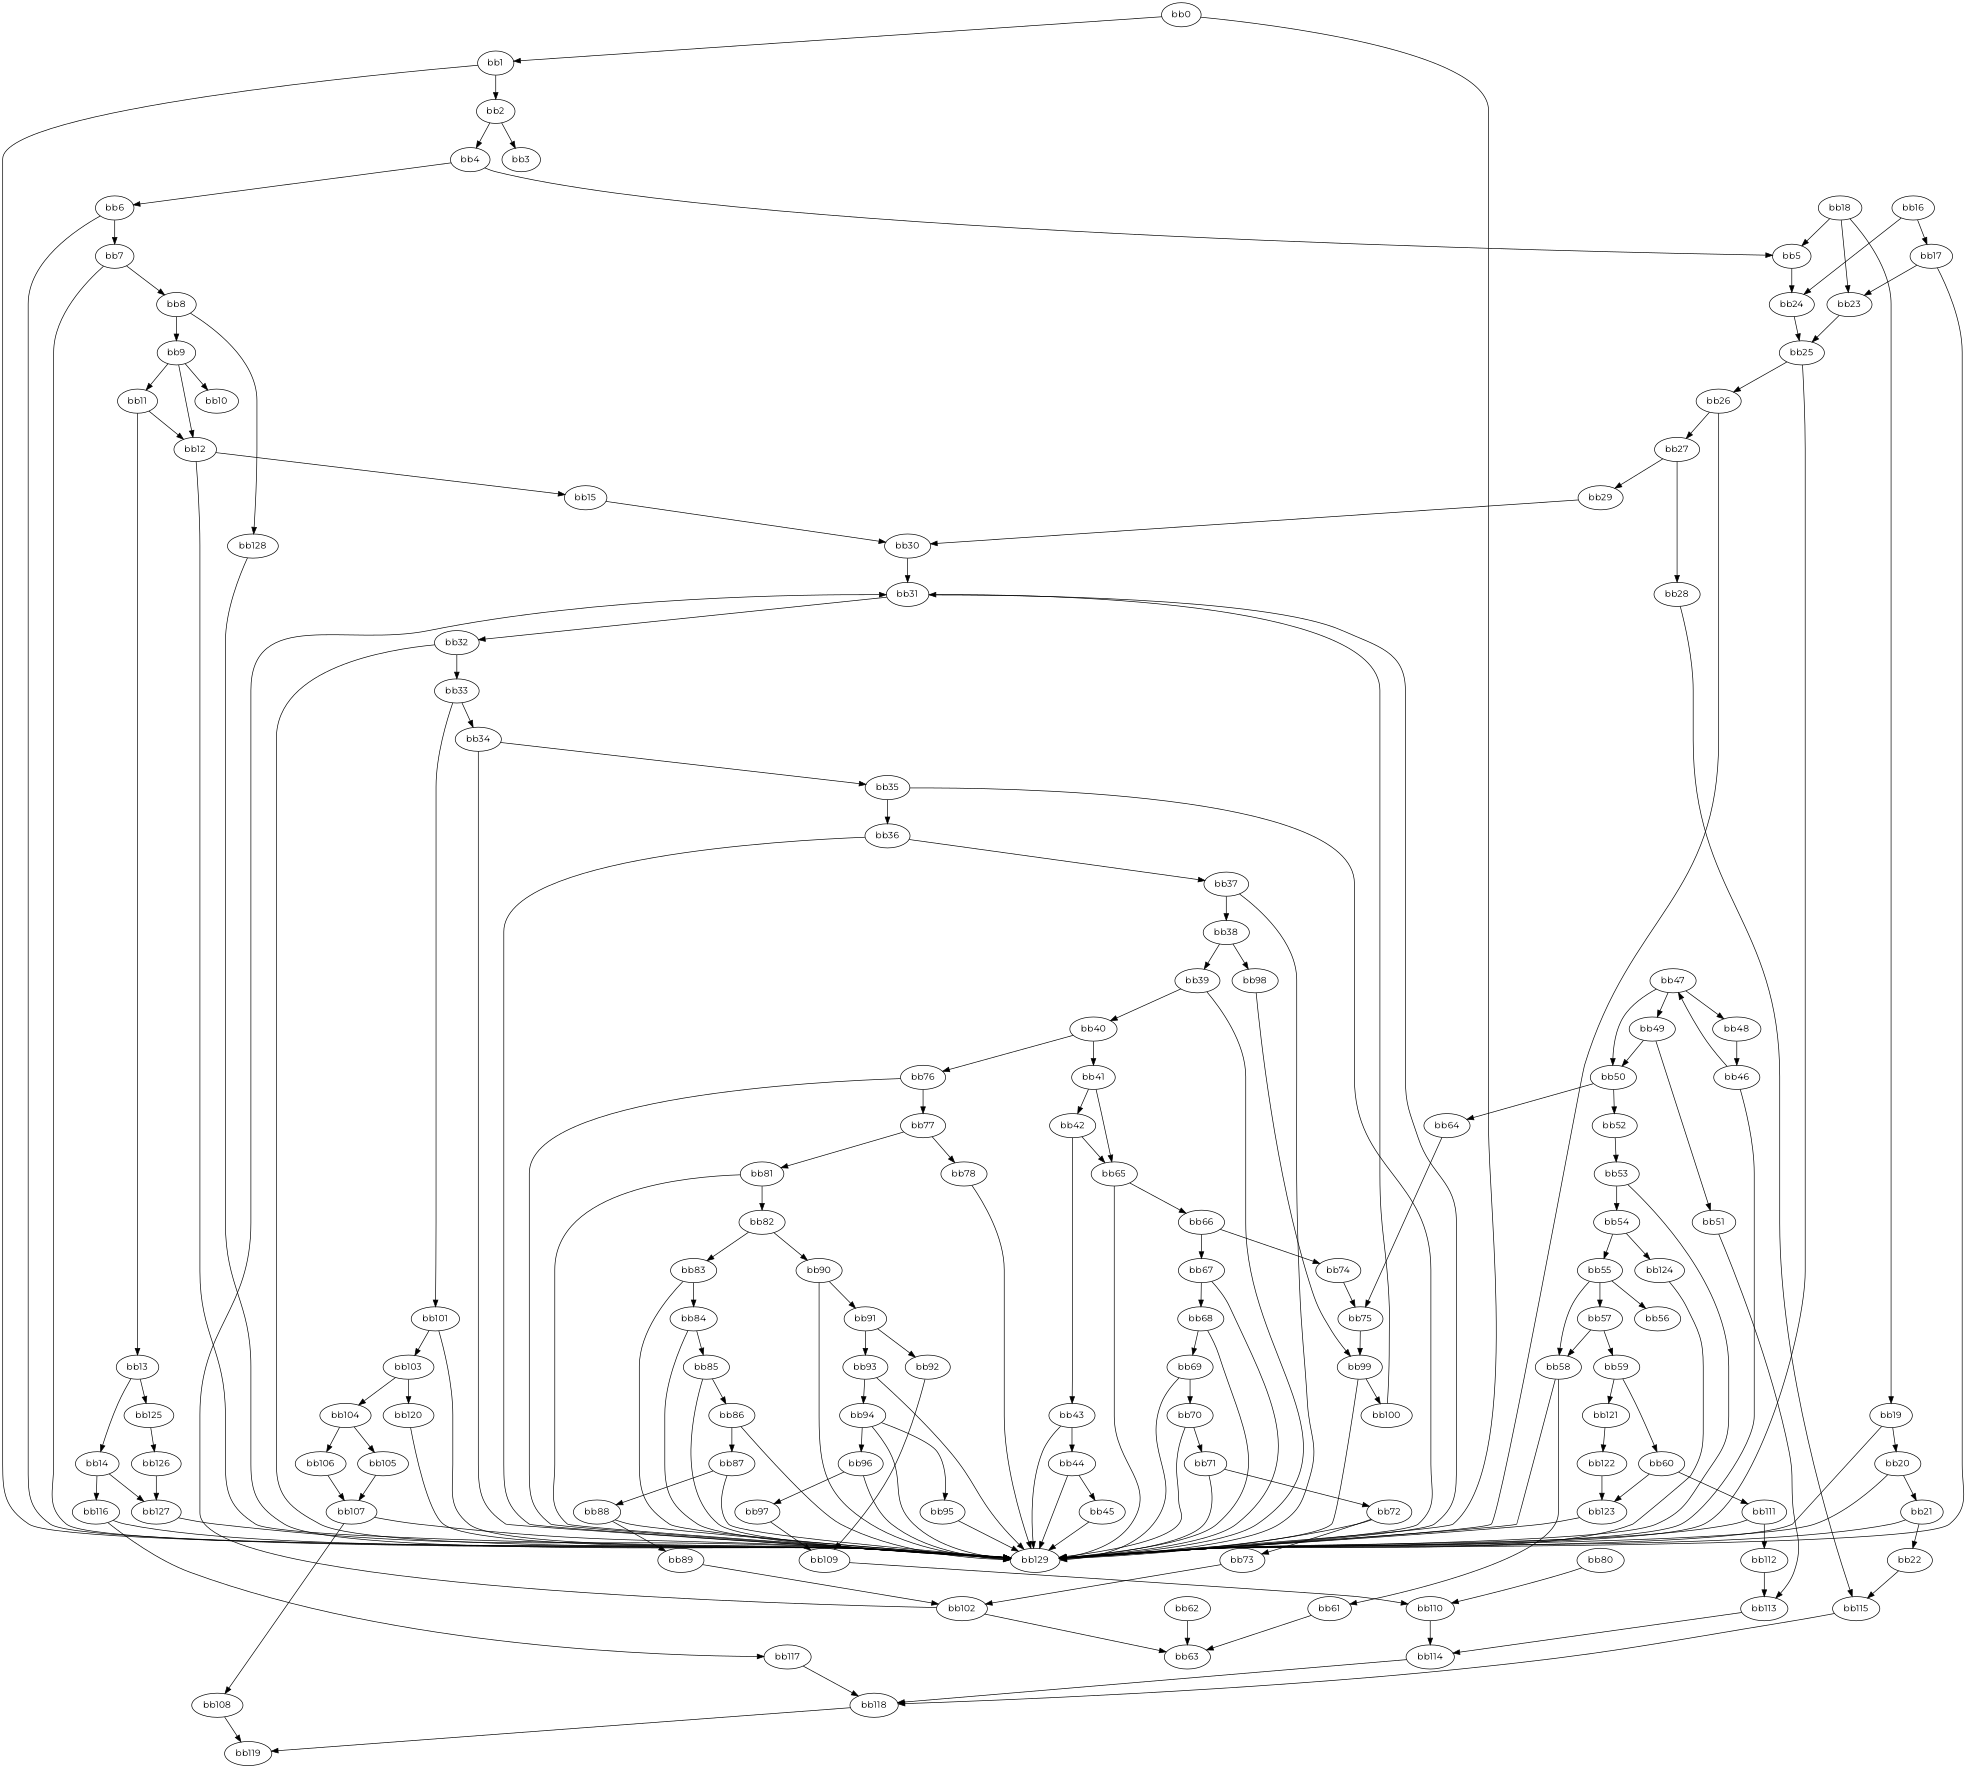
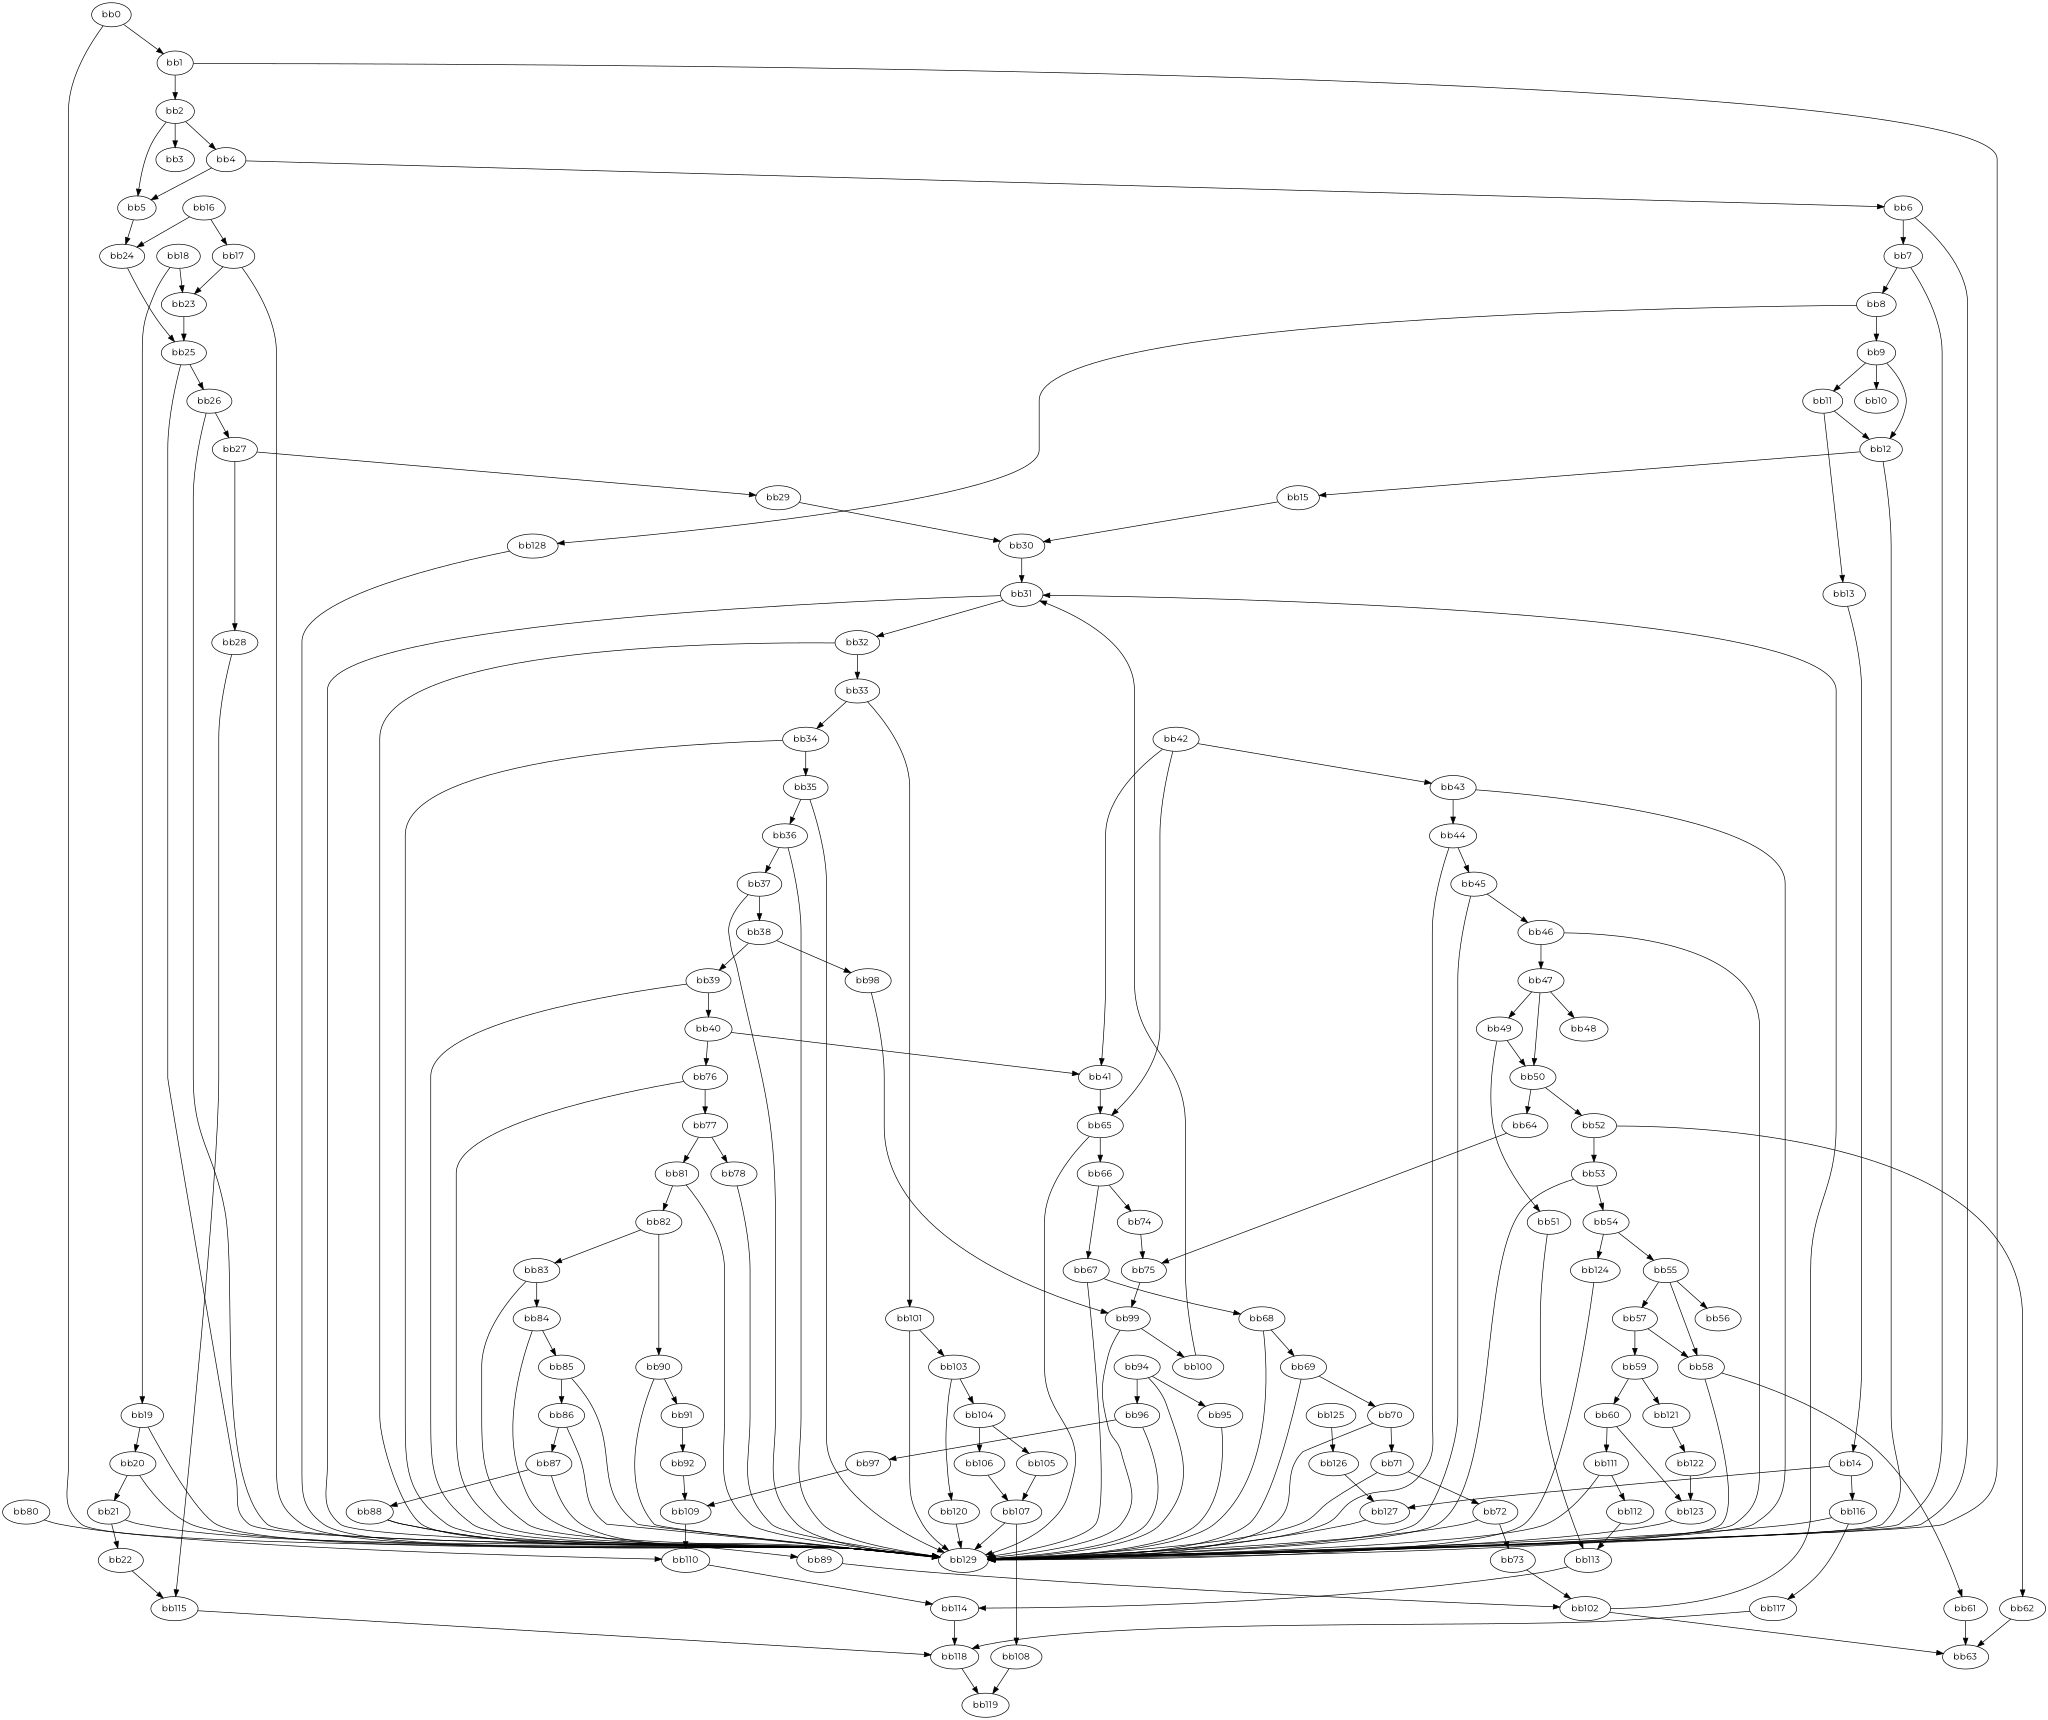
(1818, 230) -> (147, 153)
(1737, 1050) -> (1505, 906)
(1085, 1098) -> (1106, 894)
none -> (1978, 1220)
(865, 1367) -> none
(142, 1388) -> none
